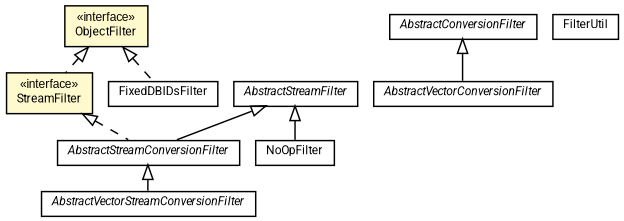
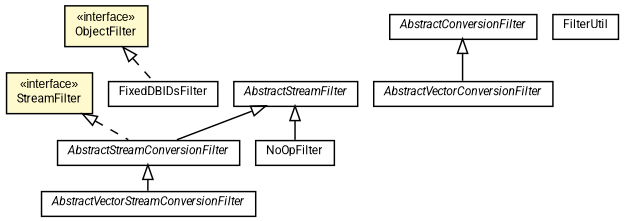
(72, 66) -> none
